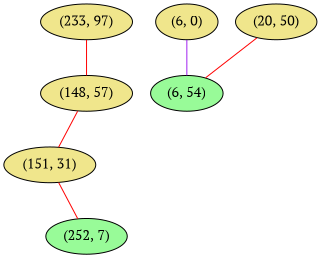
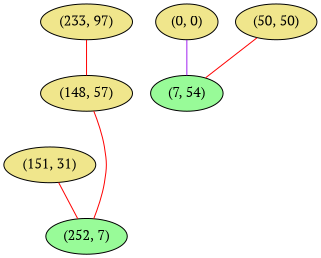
(187, 22) -> (187, 22)
(276, 22) -> (276, 22)
(187, 93) -> (187, 93)
(68, 129) -> (106, 165)
